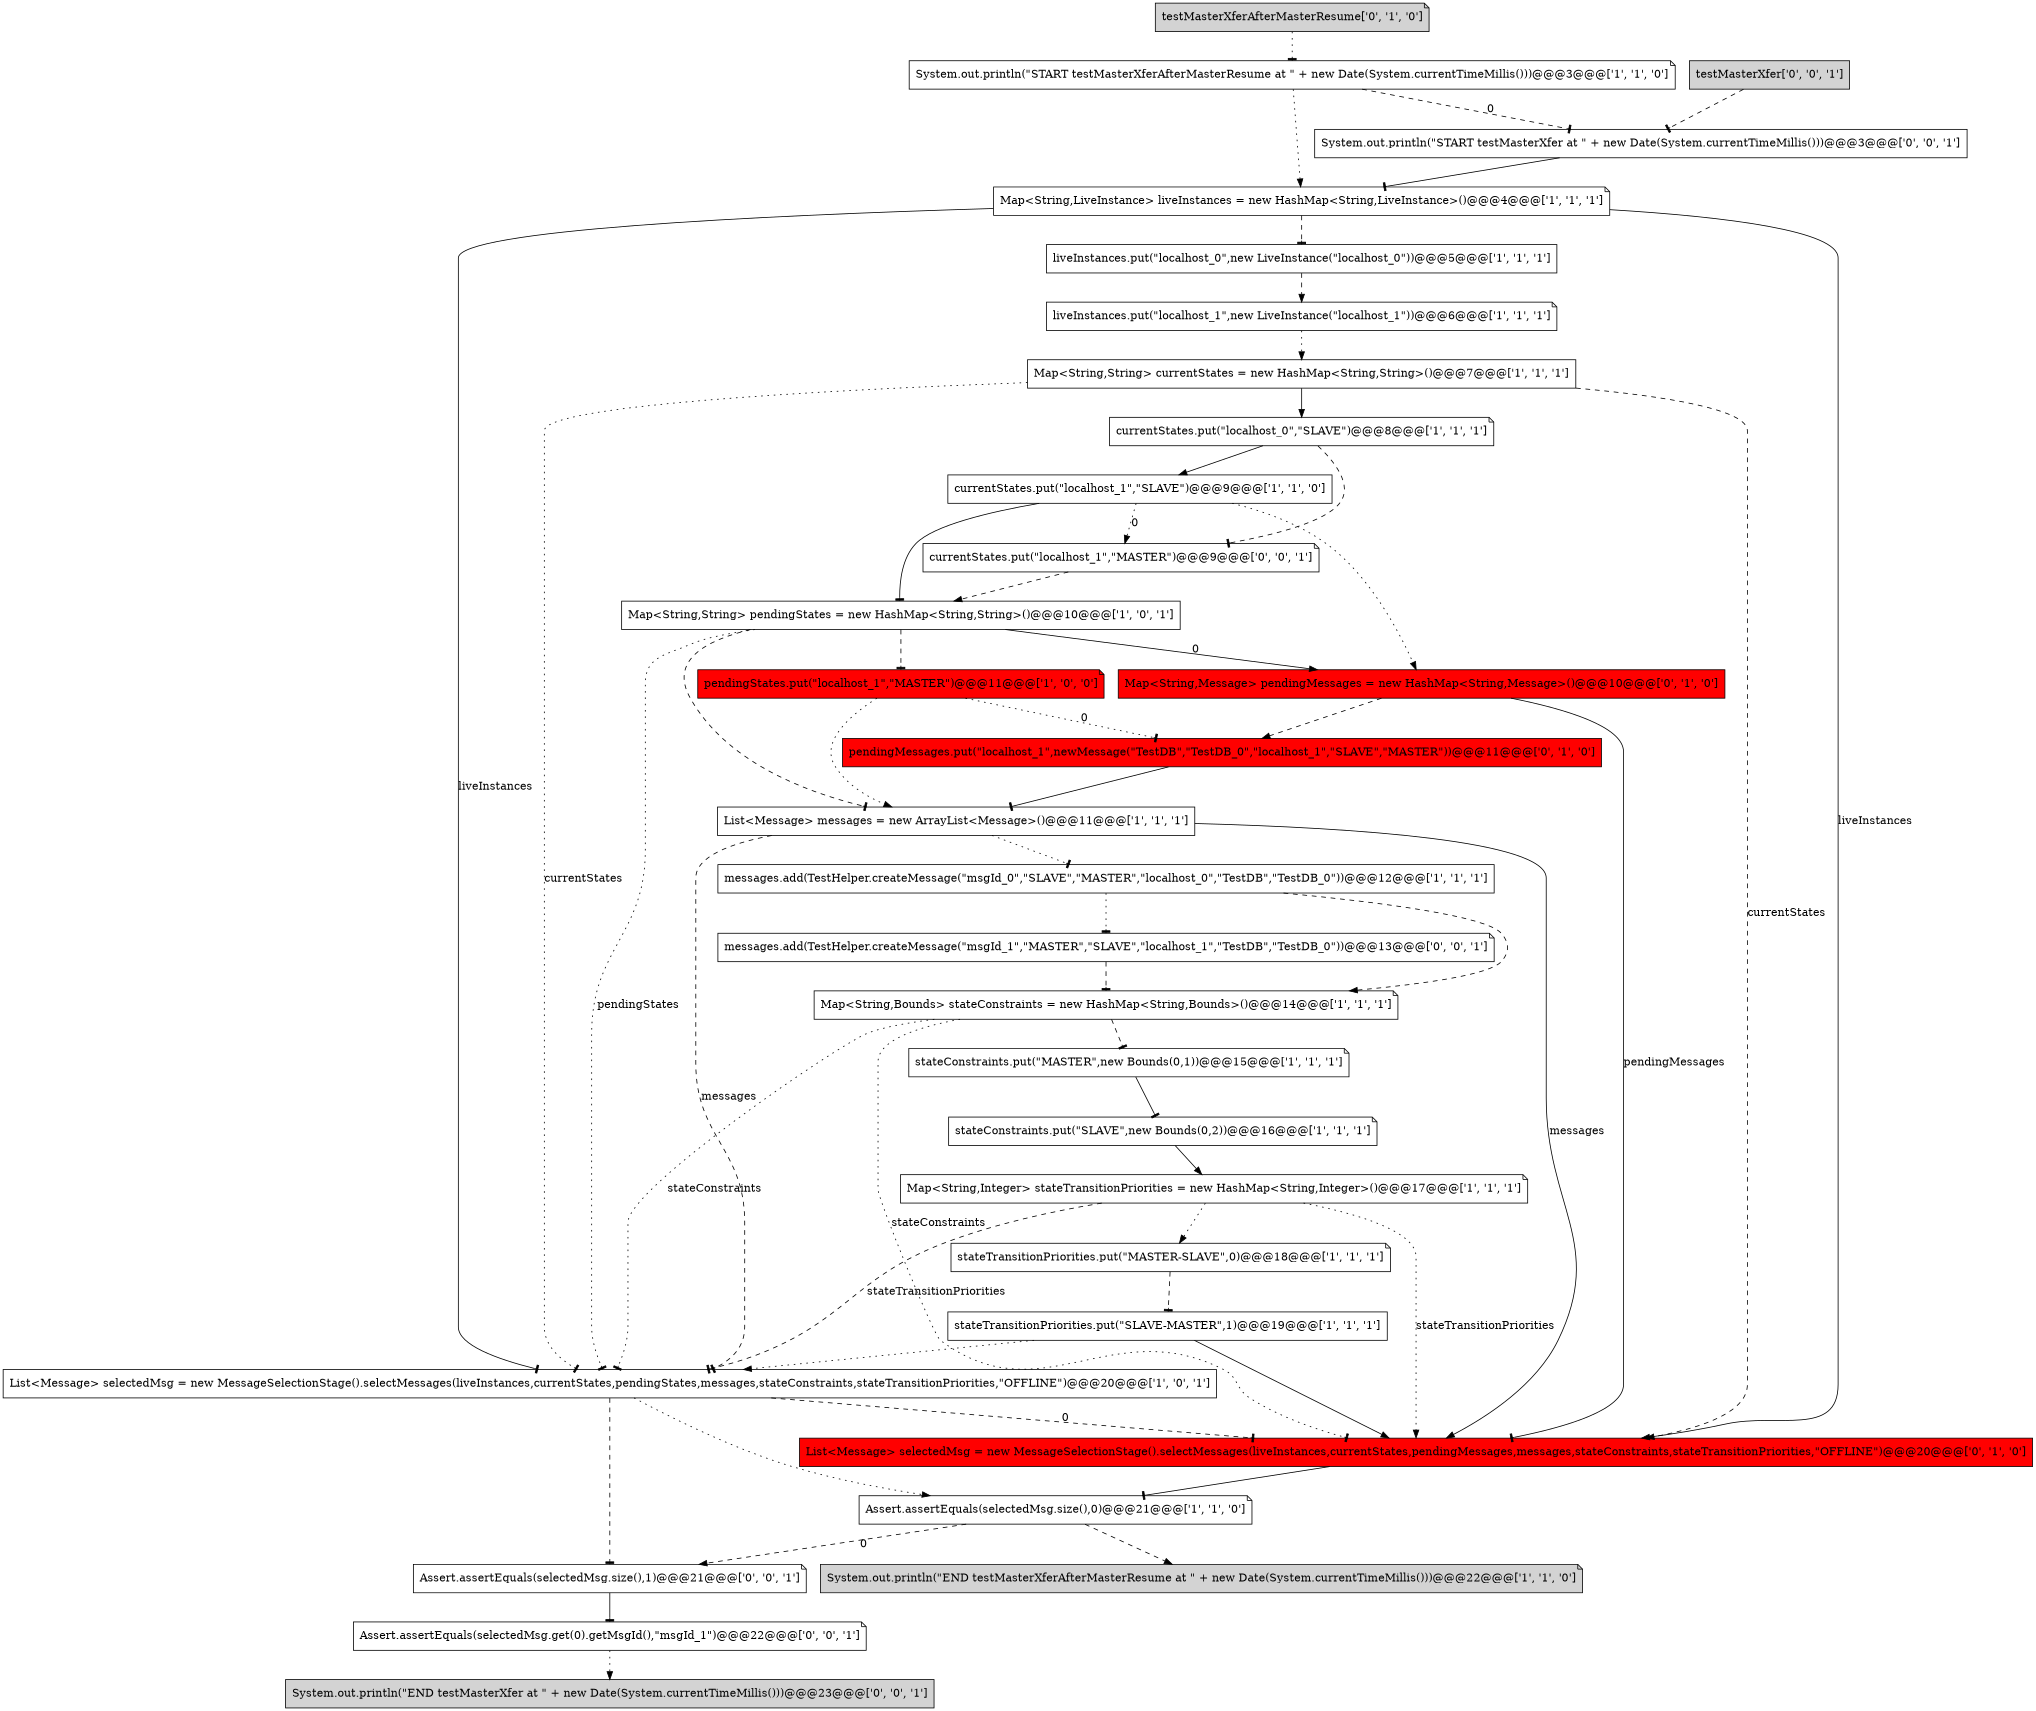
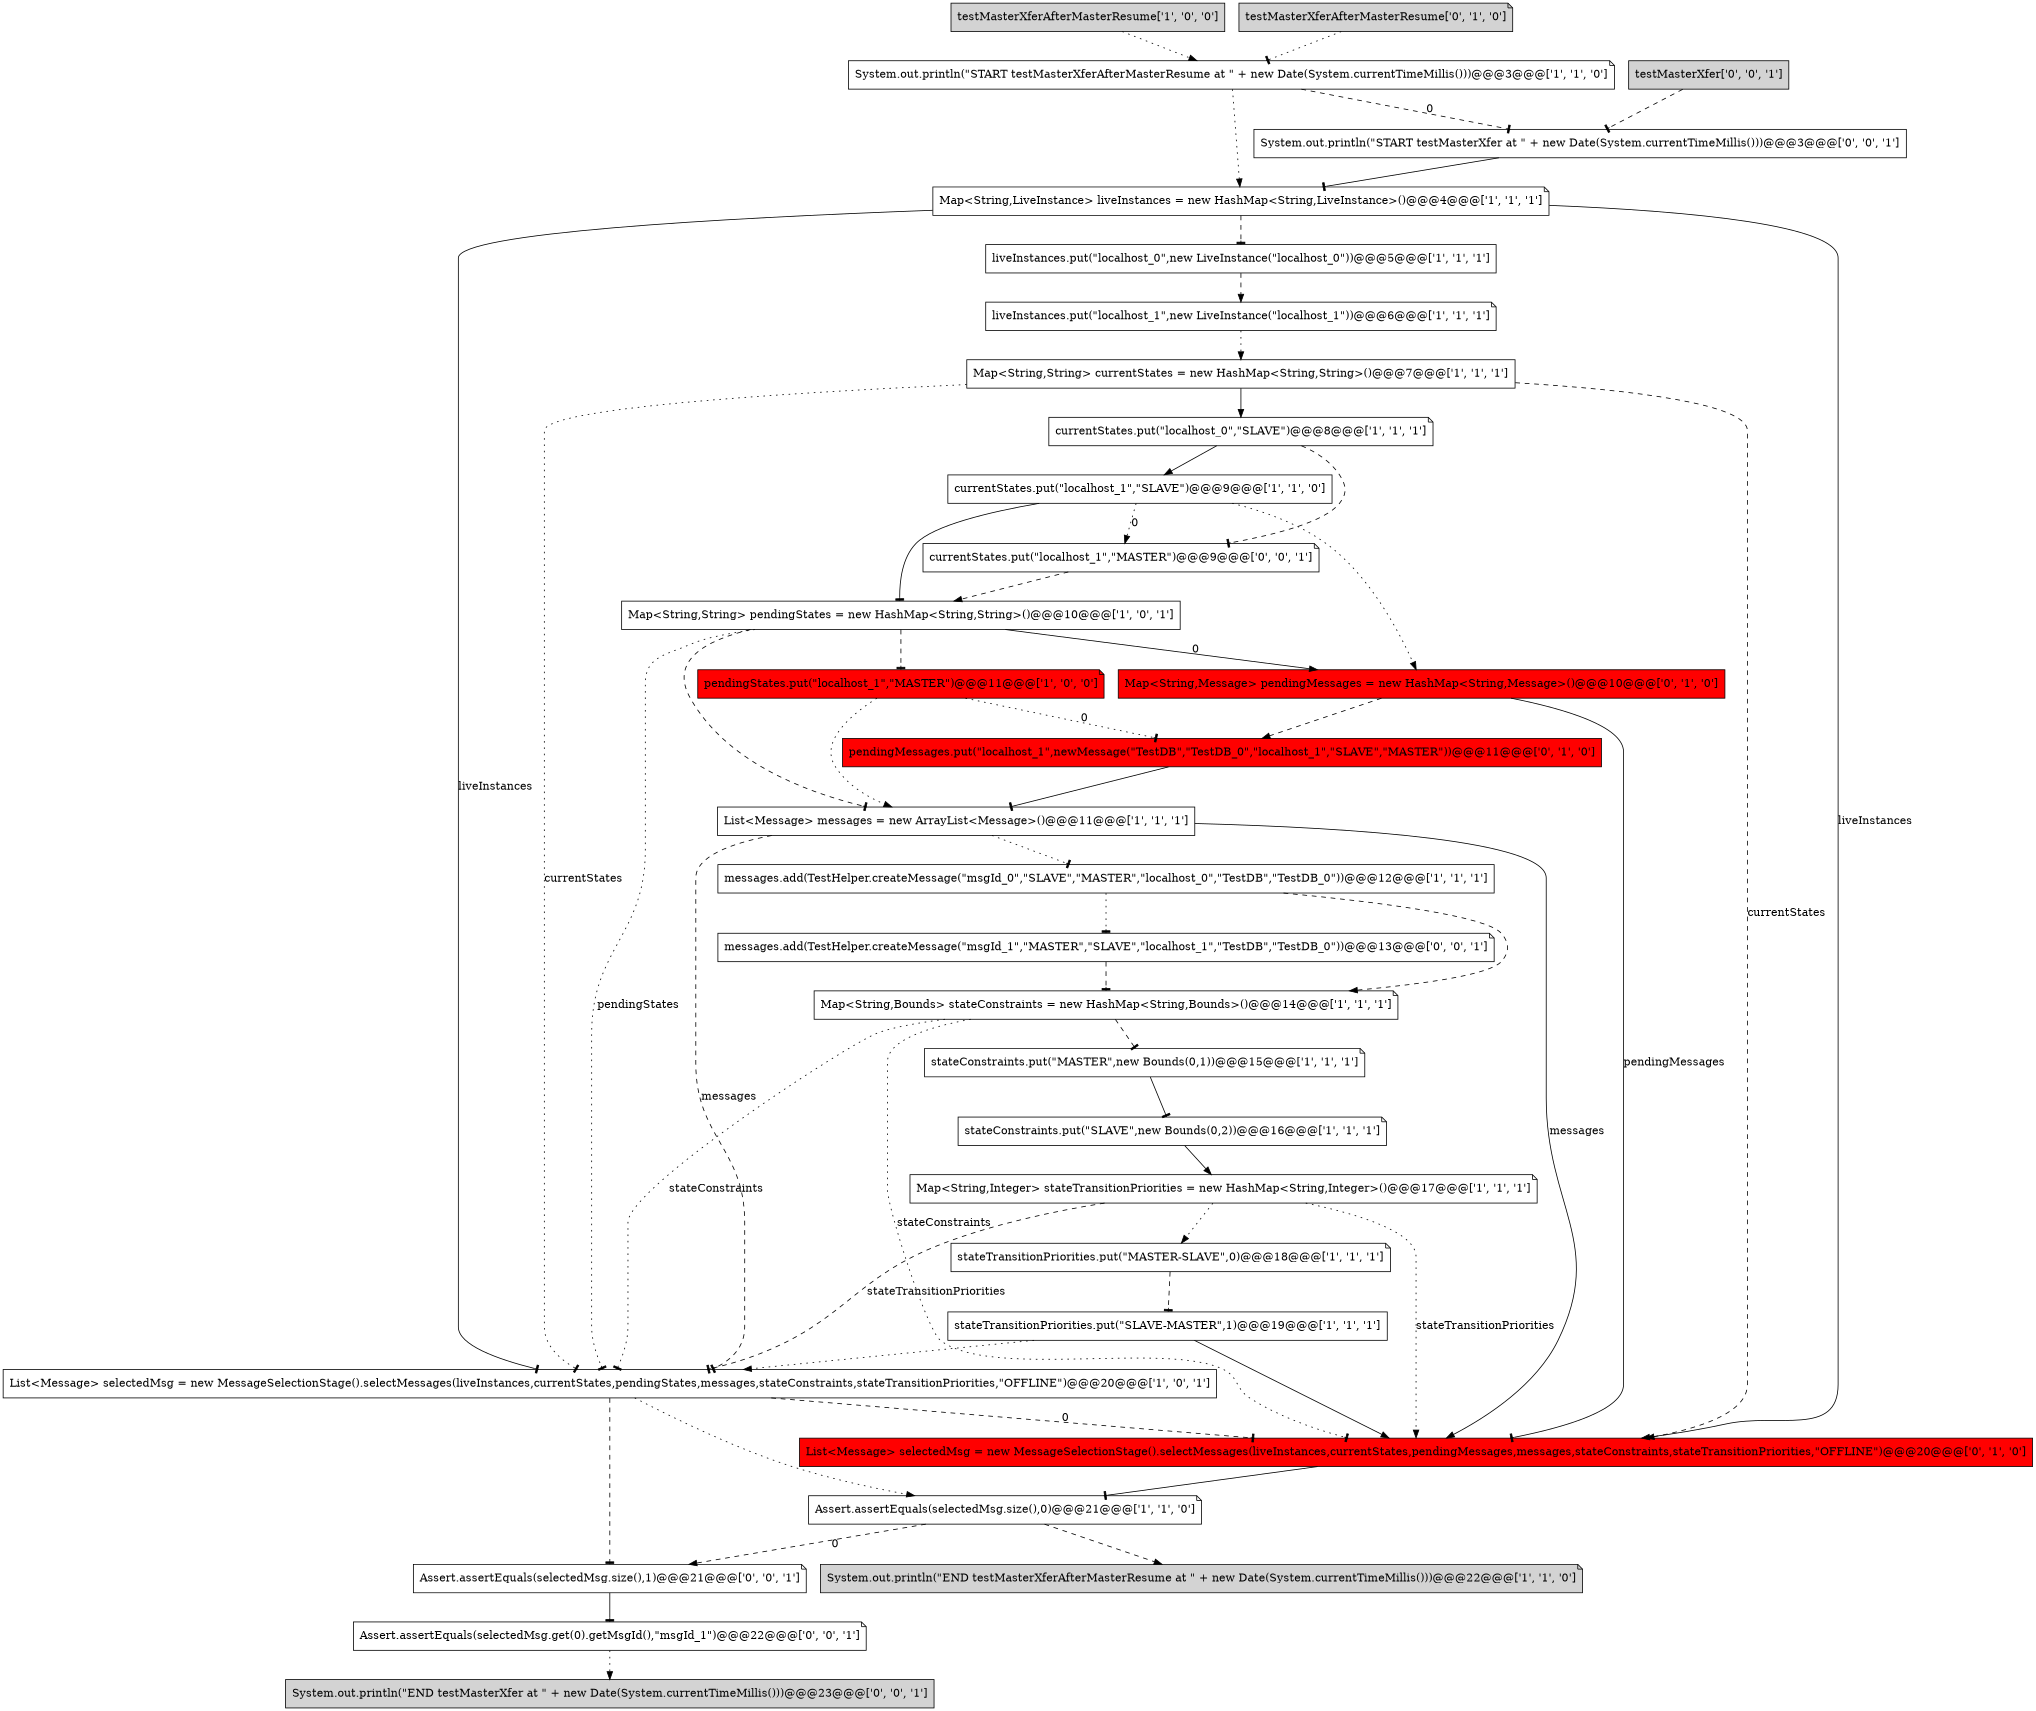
none -> (1088, 17)
